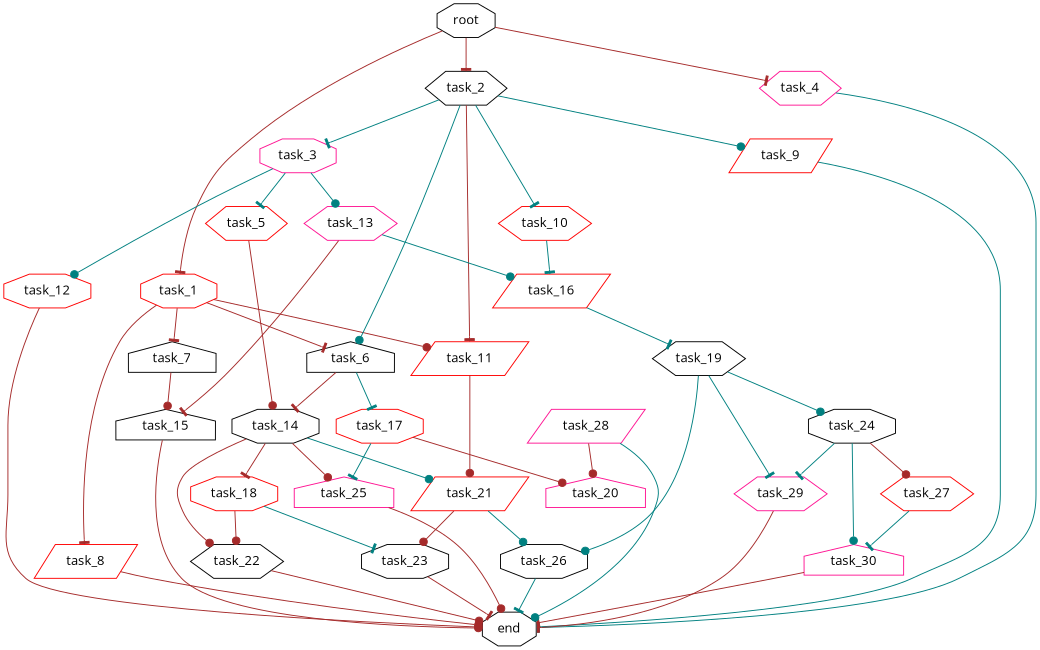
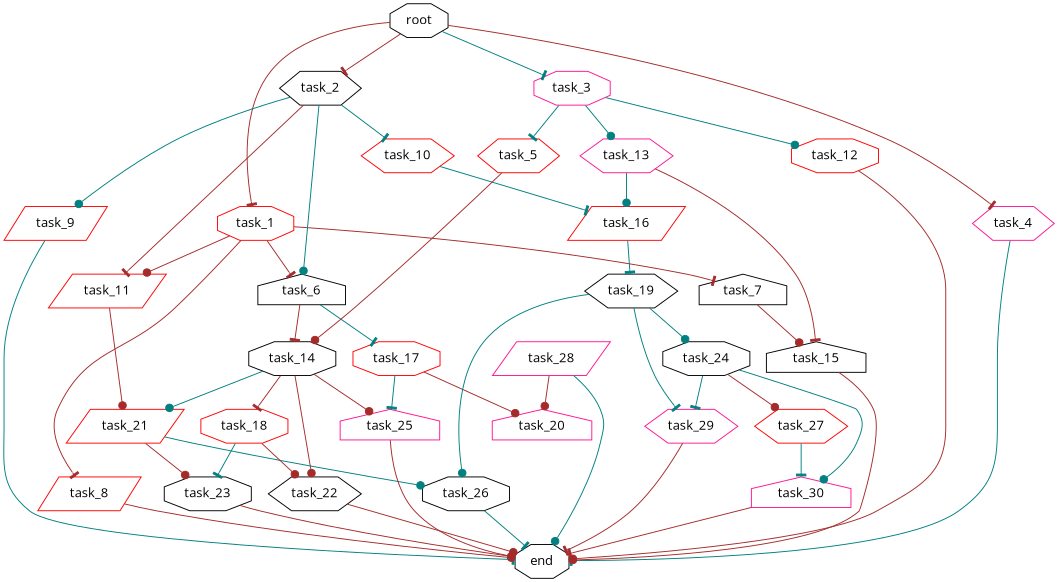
(385, 121) -> (492, 53)
